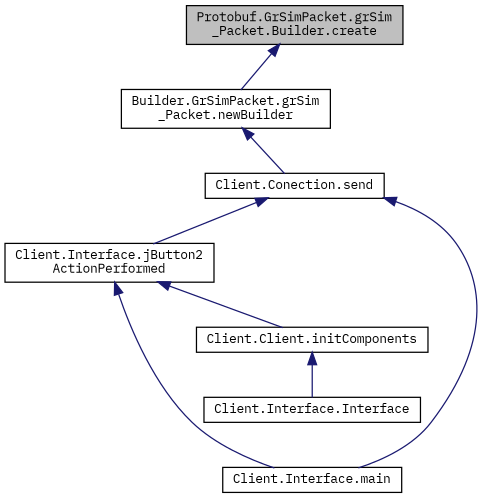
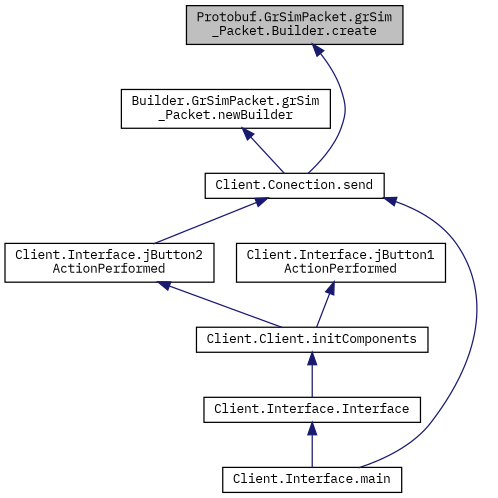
(256, 72) -> (344, 116)
none -> (341, 263)
(174, 402) -> (312, 451)
